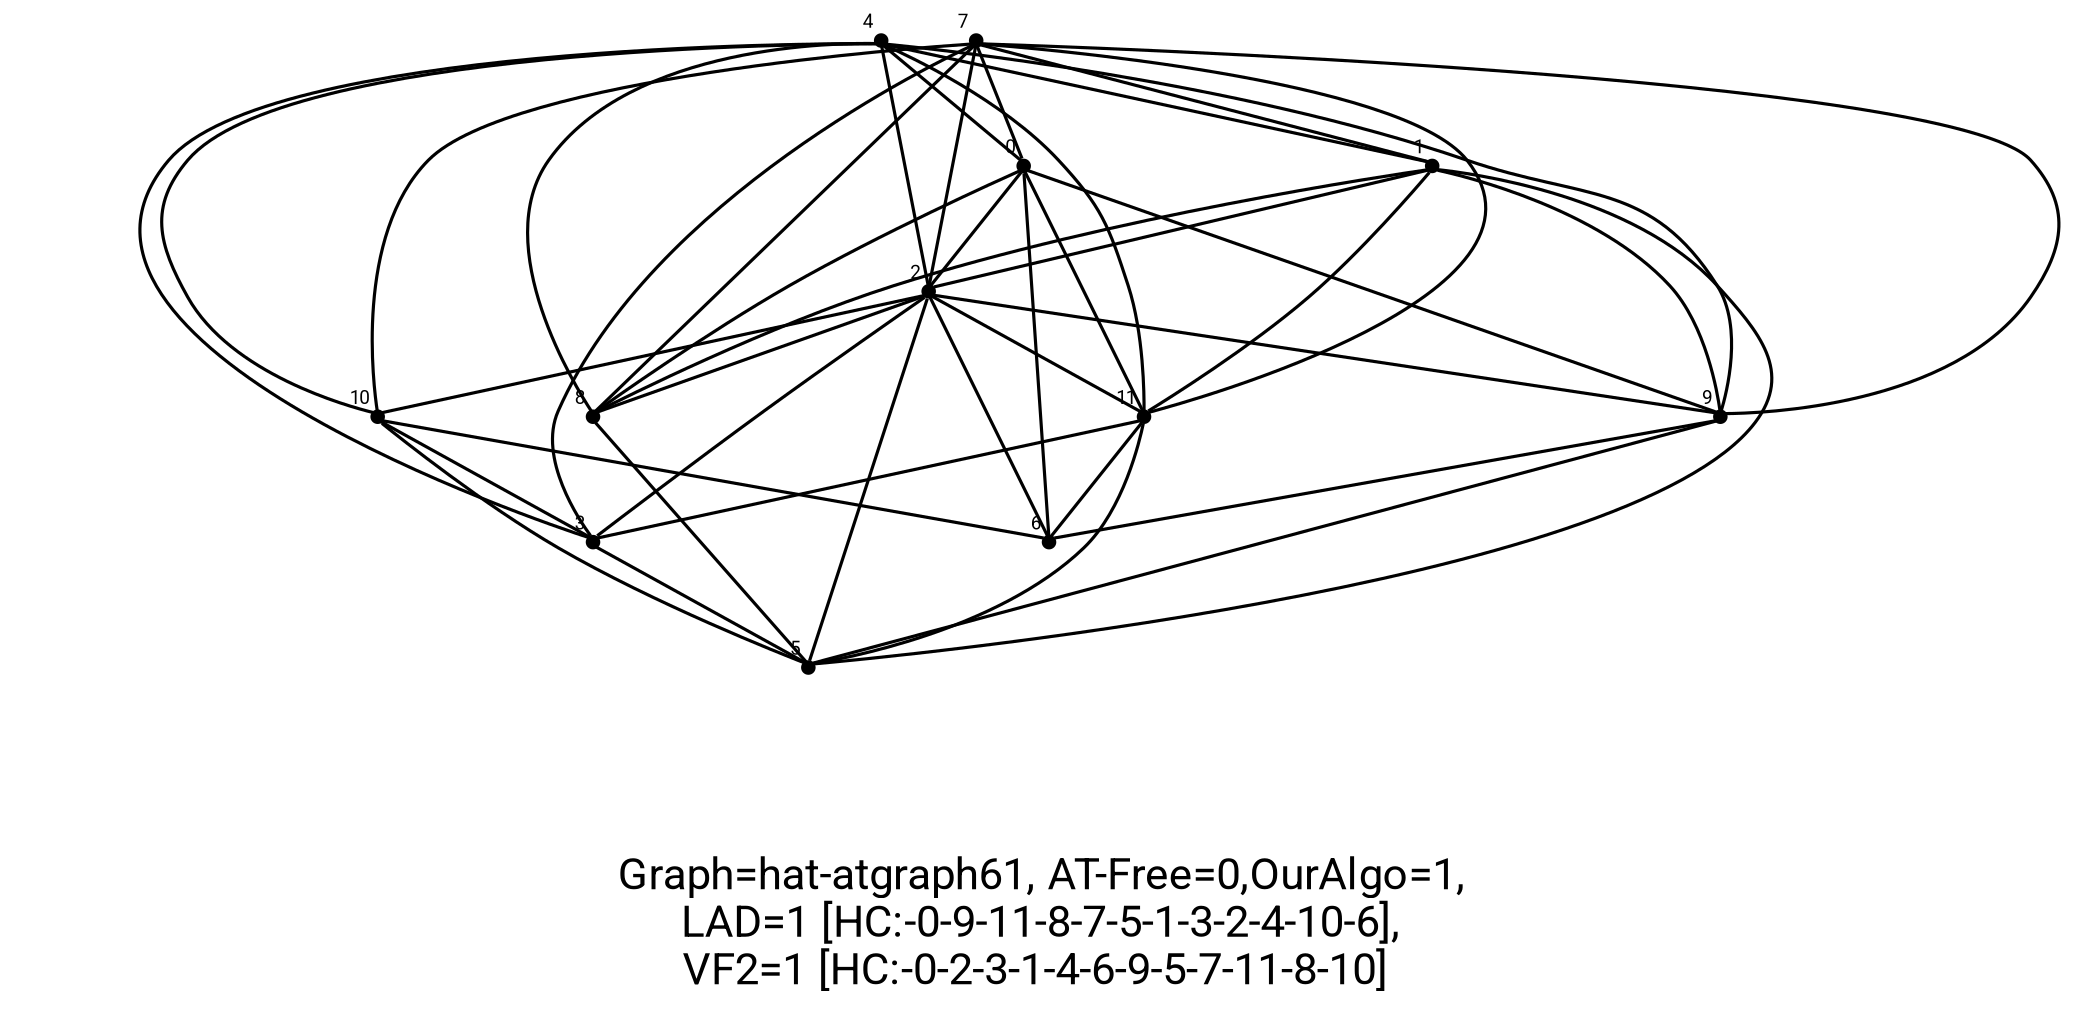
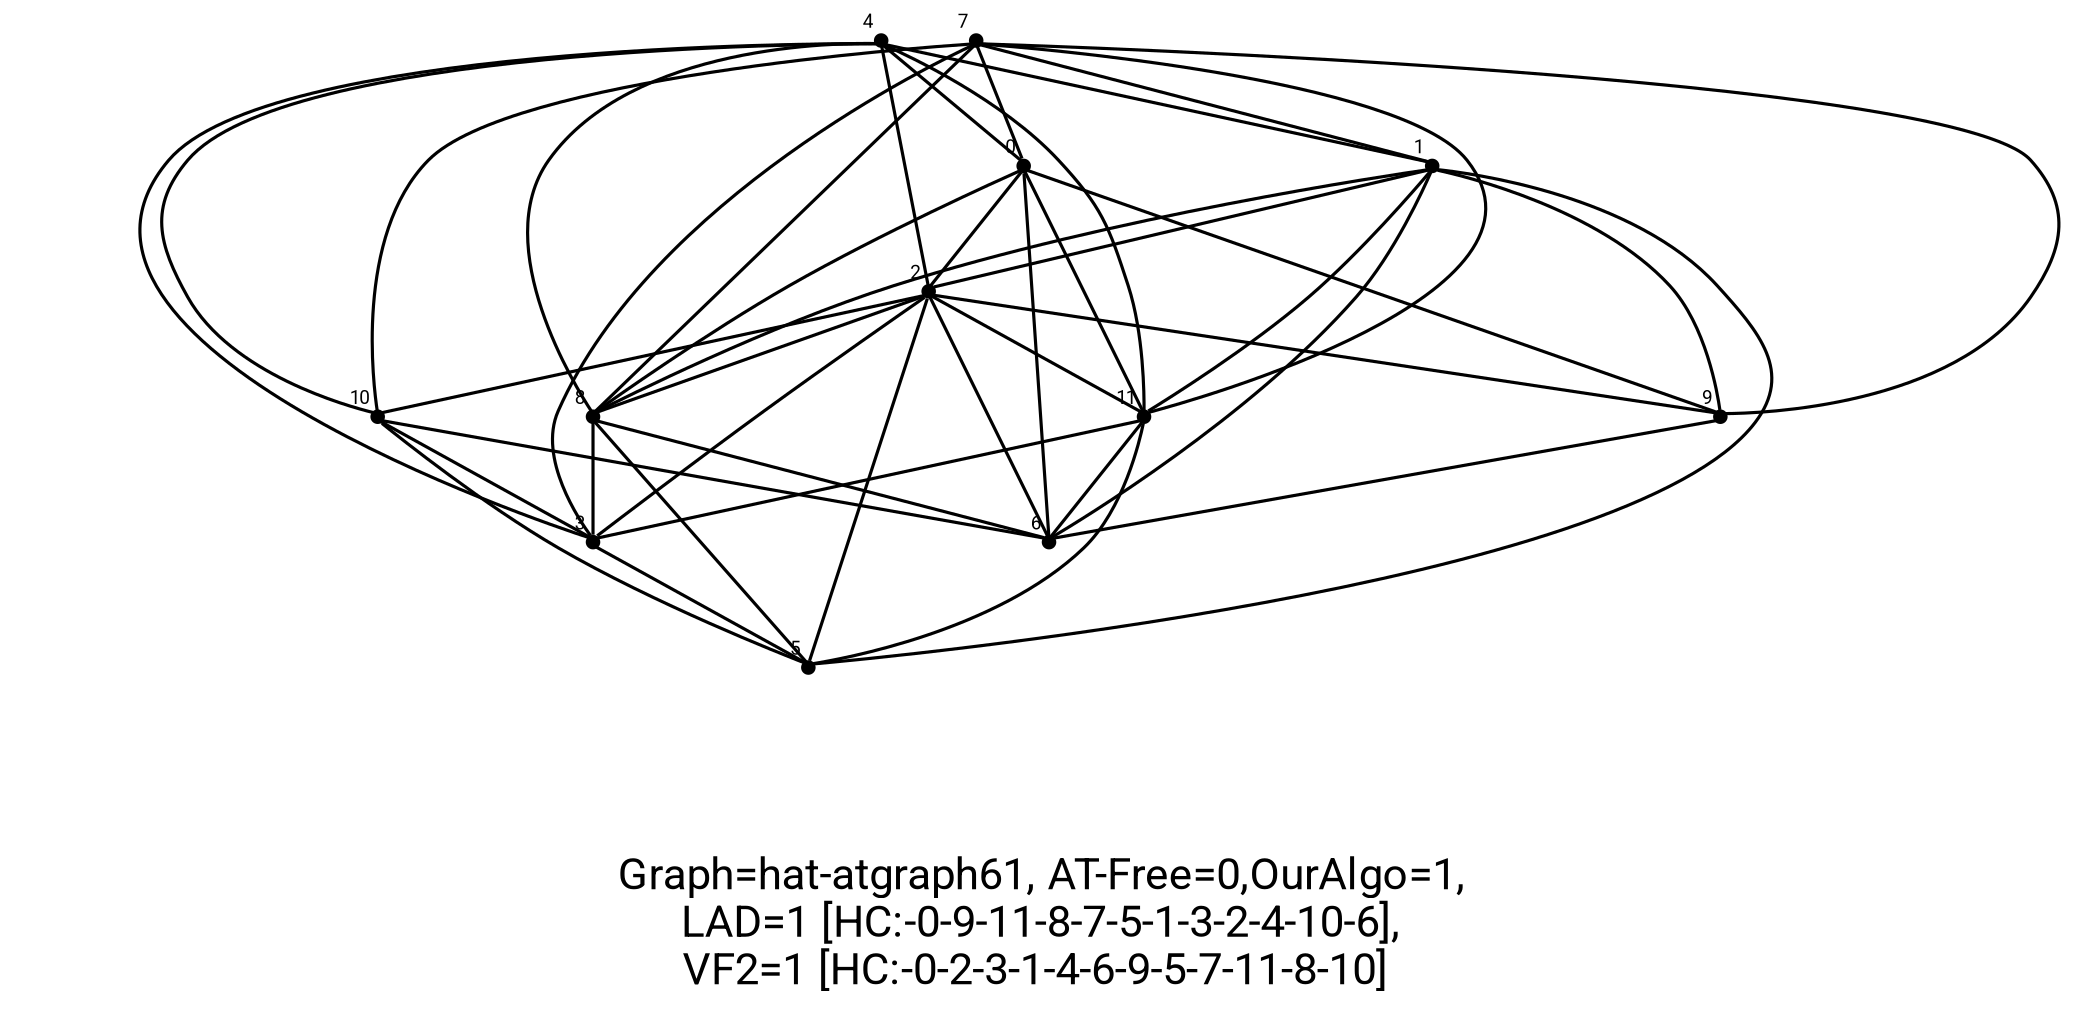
(1383, 134) -> none
(952, 166) -> none
none -> (1238, 407)
none -> (798, 474)
none -> (593, 479)
(1265, 542) -> none
